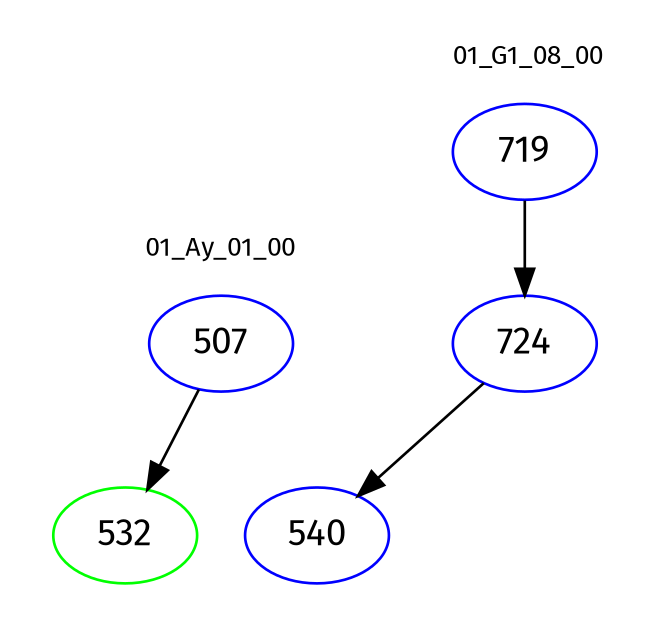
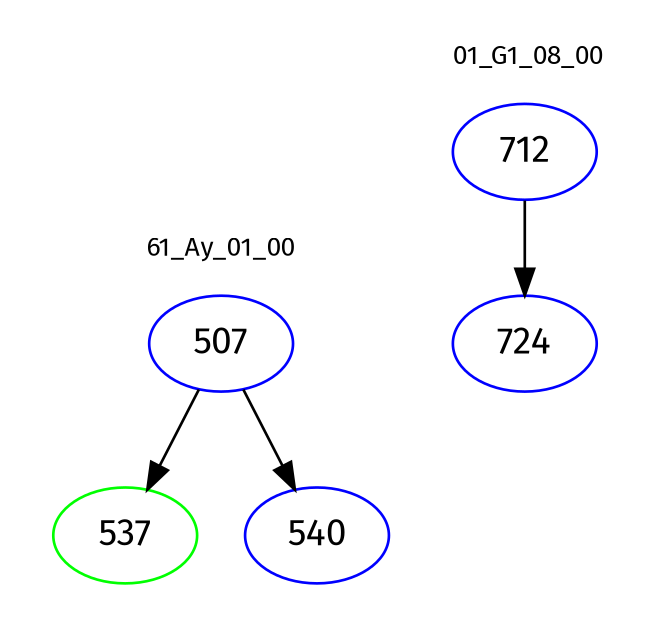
(525, 152) -> (525, 152)
(221, 249) -> (221, 249)
(431, 431) -> (263, 428)
(125, 535) -> (125, 535)
